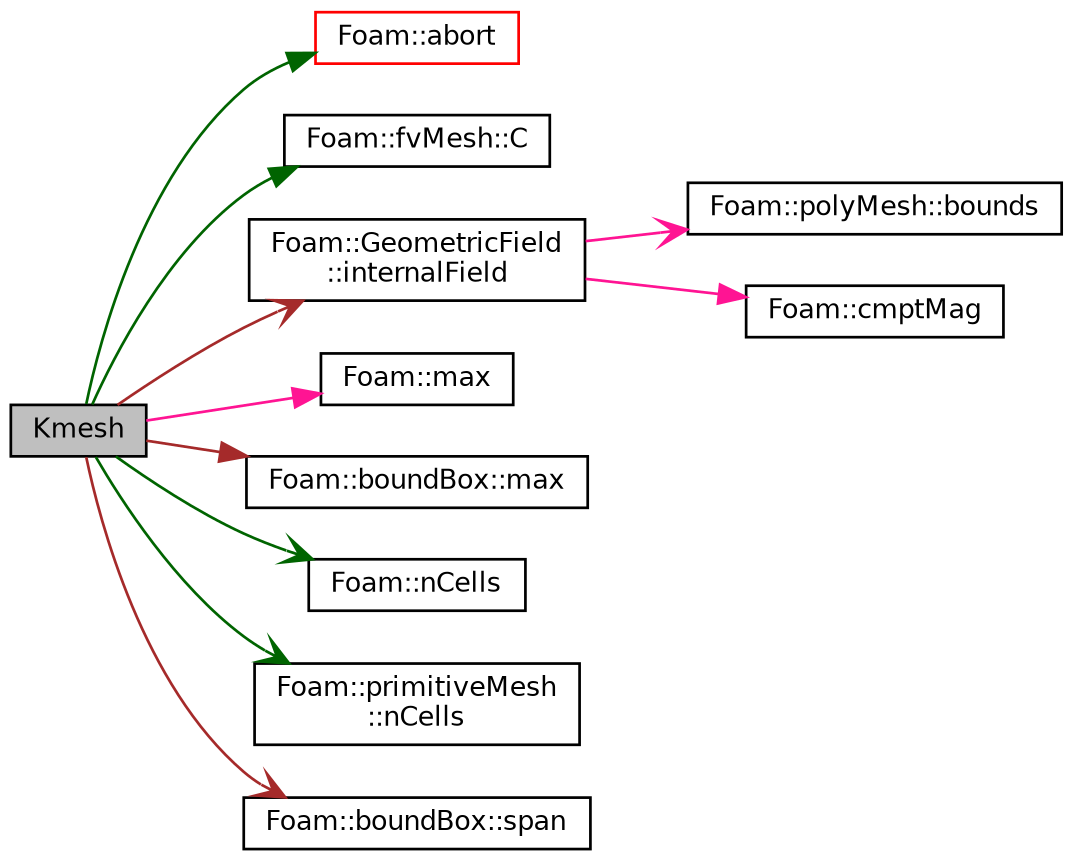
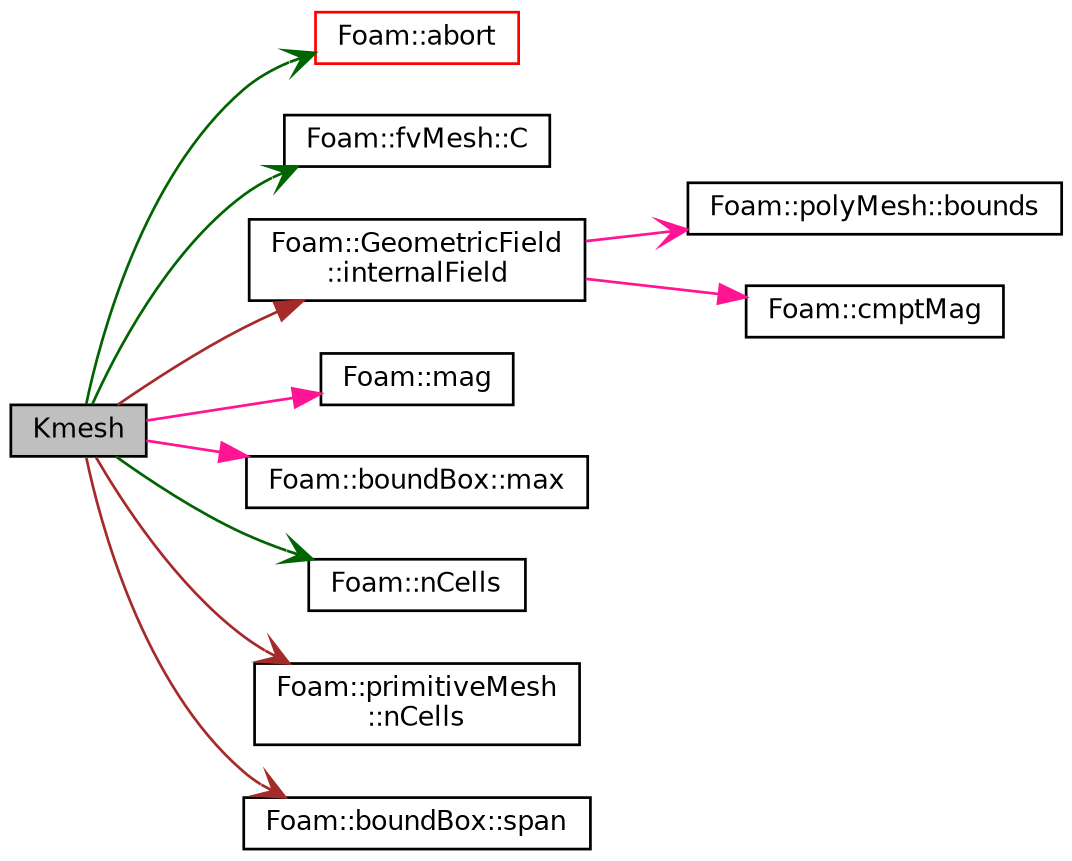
(153, 210) -> (153, 210)
(165, 277) -> (165, 277)
(195, 355) -> (195, 355)
(417, 379) -> (417, 379)
(183, 446) -> (183, 446)
(169, 564) -> (169, 564)
